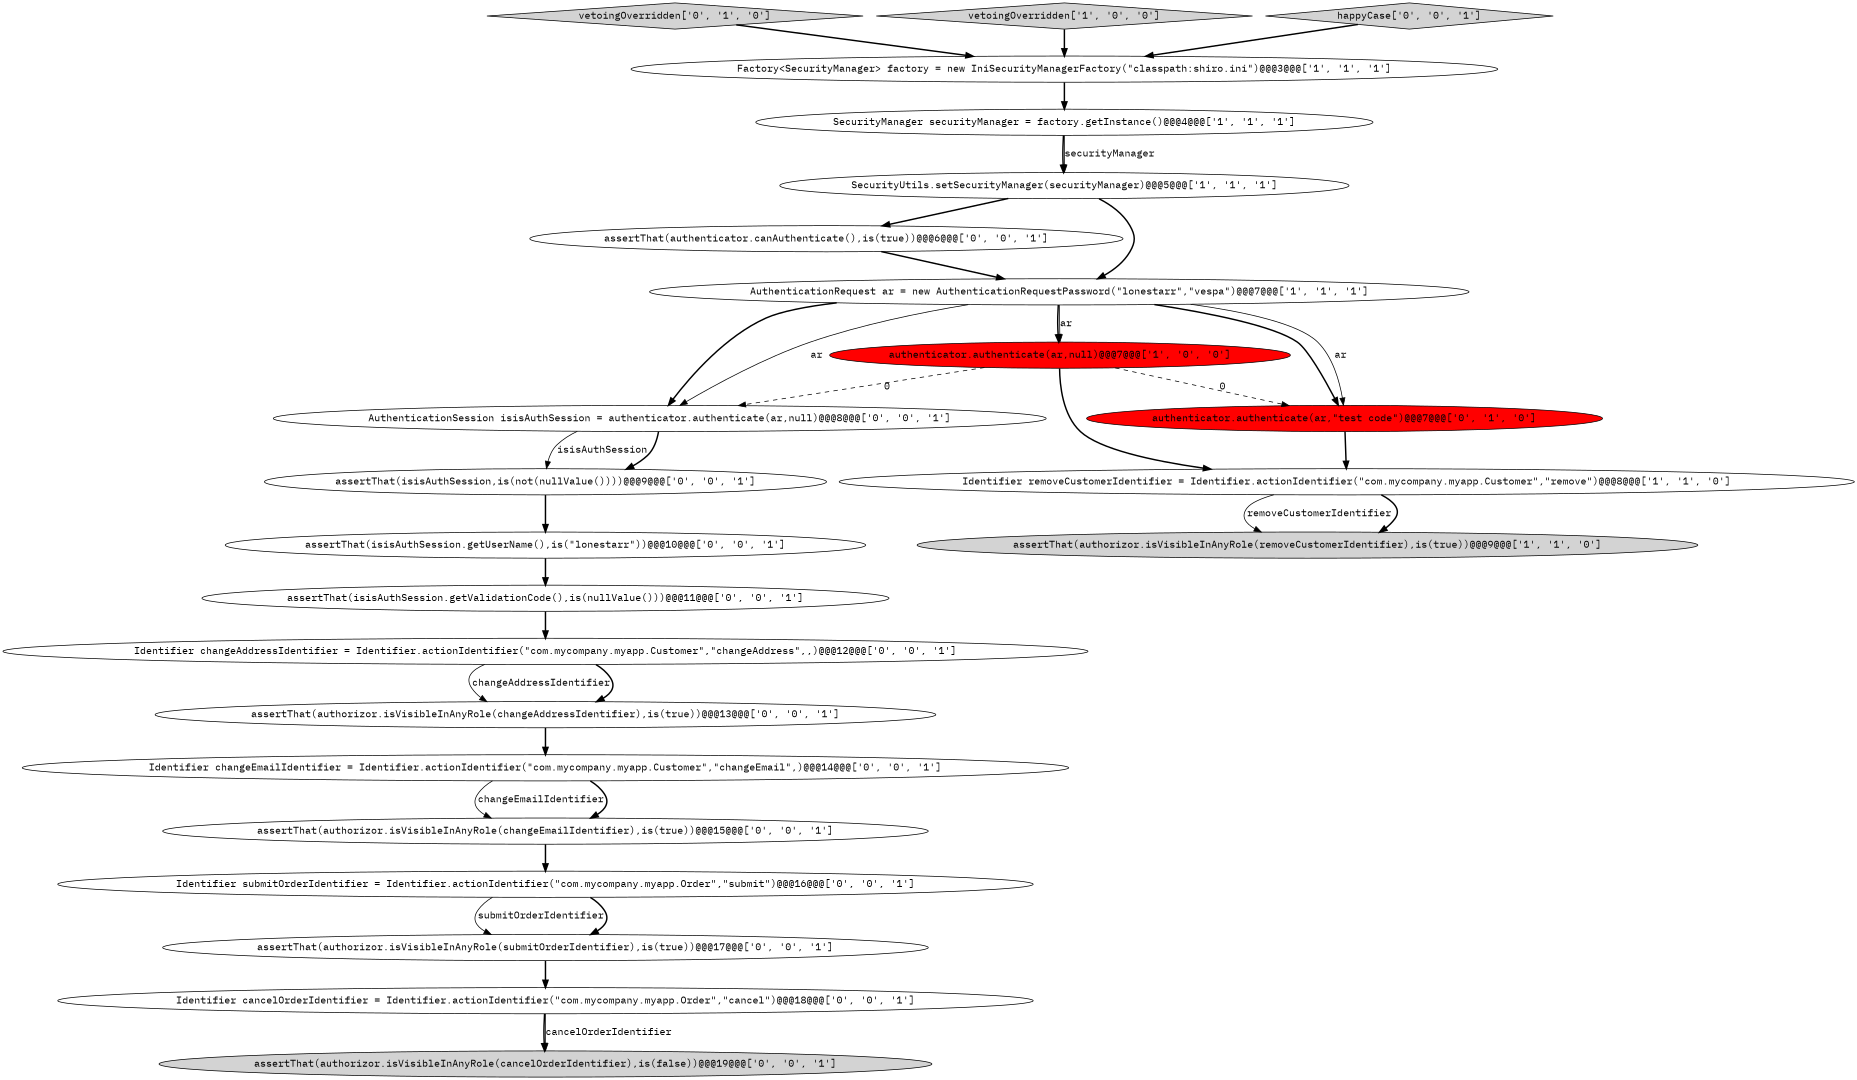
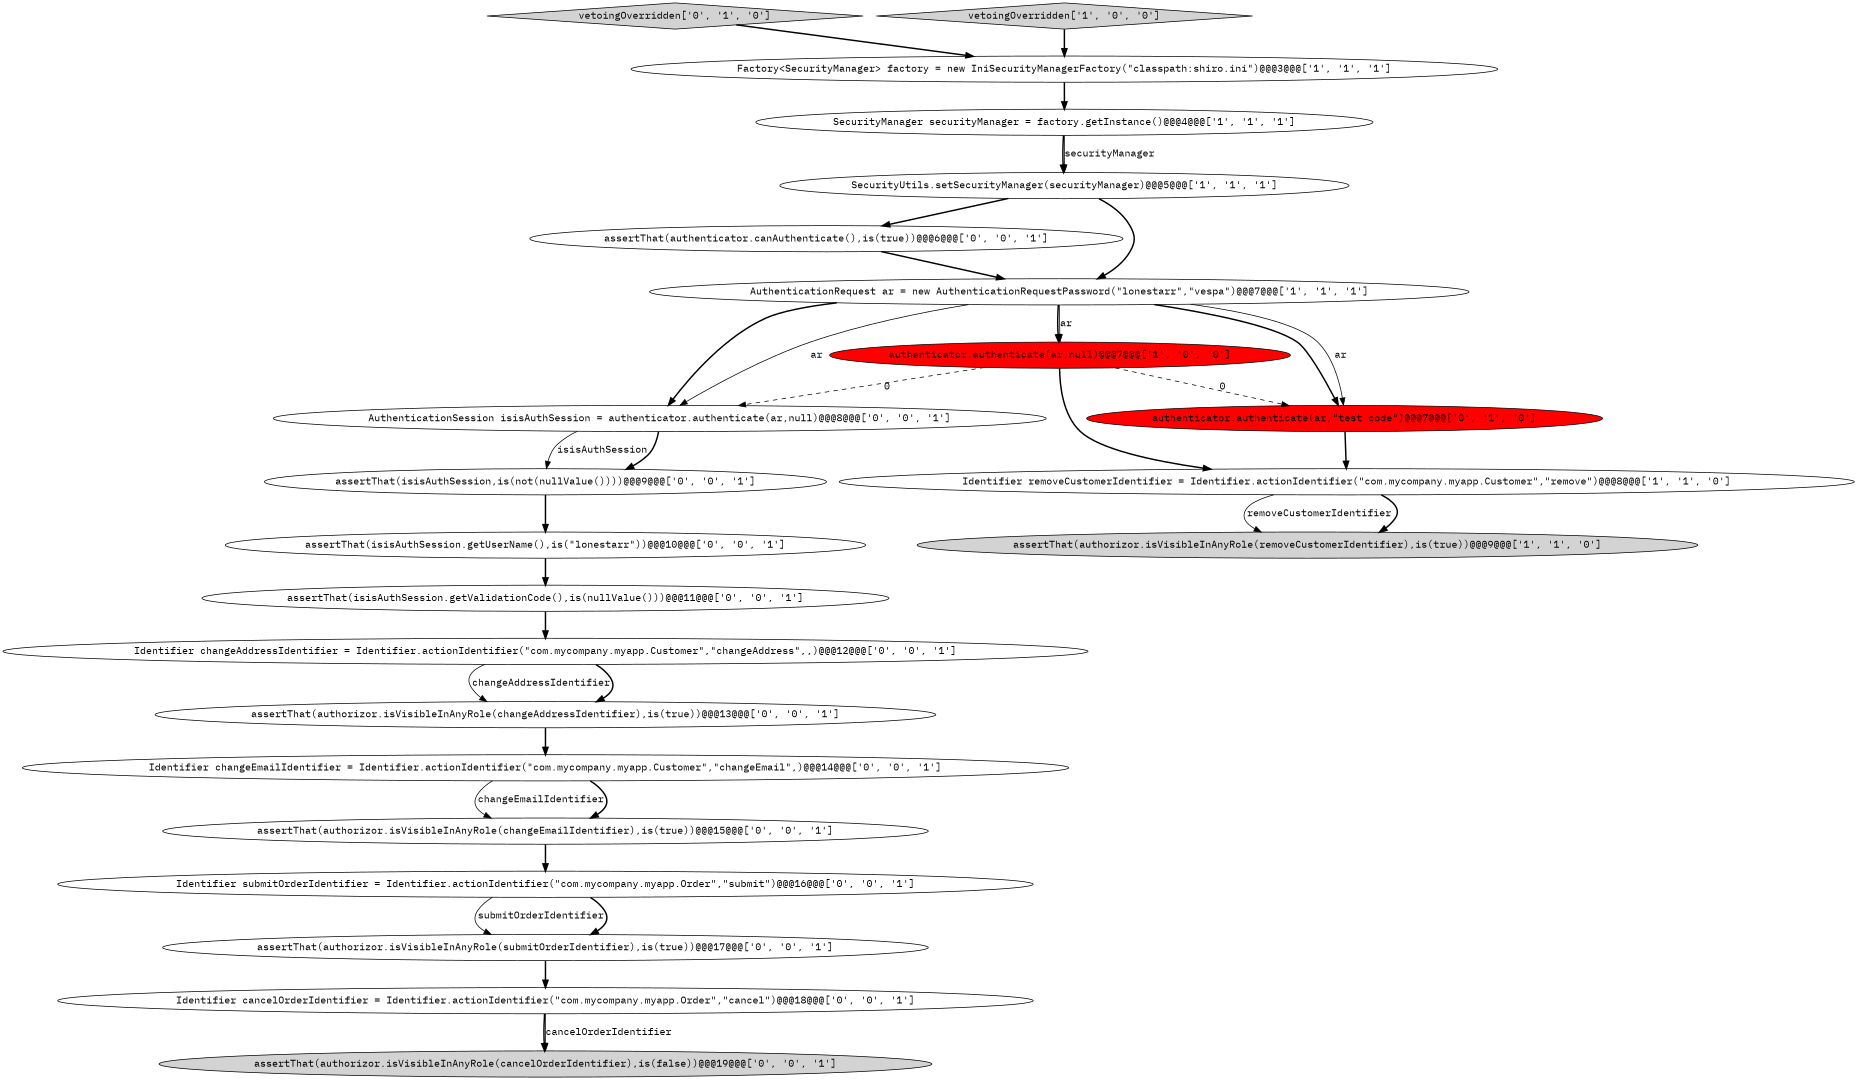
(1409, 16) -> none
